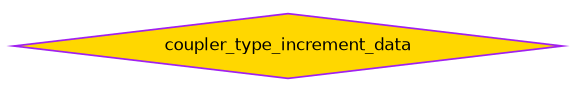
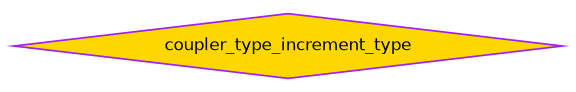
(288, 46) -> (288, 46)
